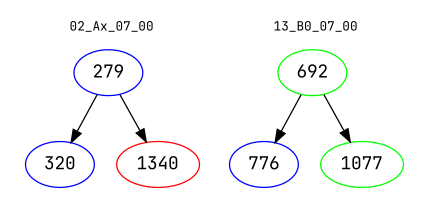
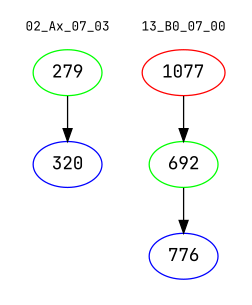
(112, 27) -> (68, 27)
(108, 73) -> (68, 73)
(334, 113) -> (184, 112)
(158, 164) -> none
(362, 164) -> (184, 73)
